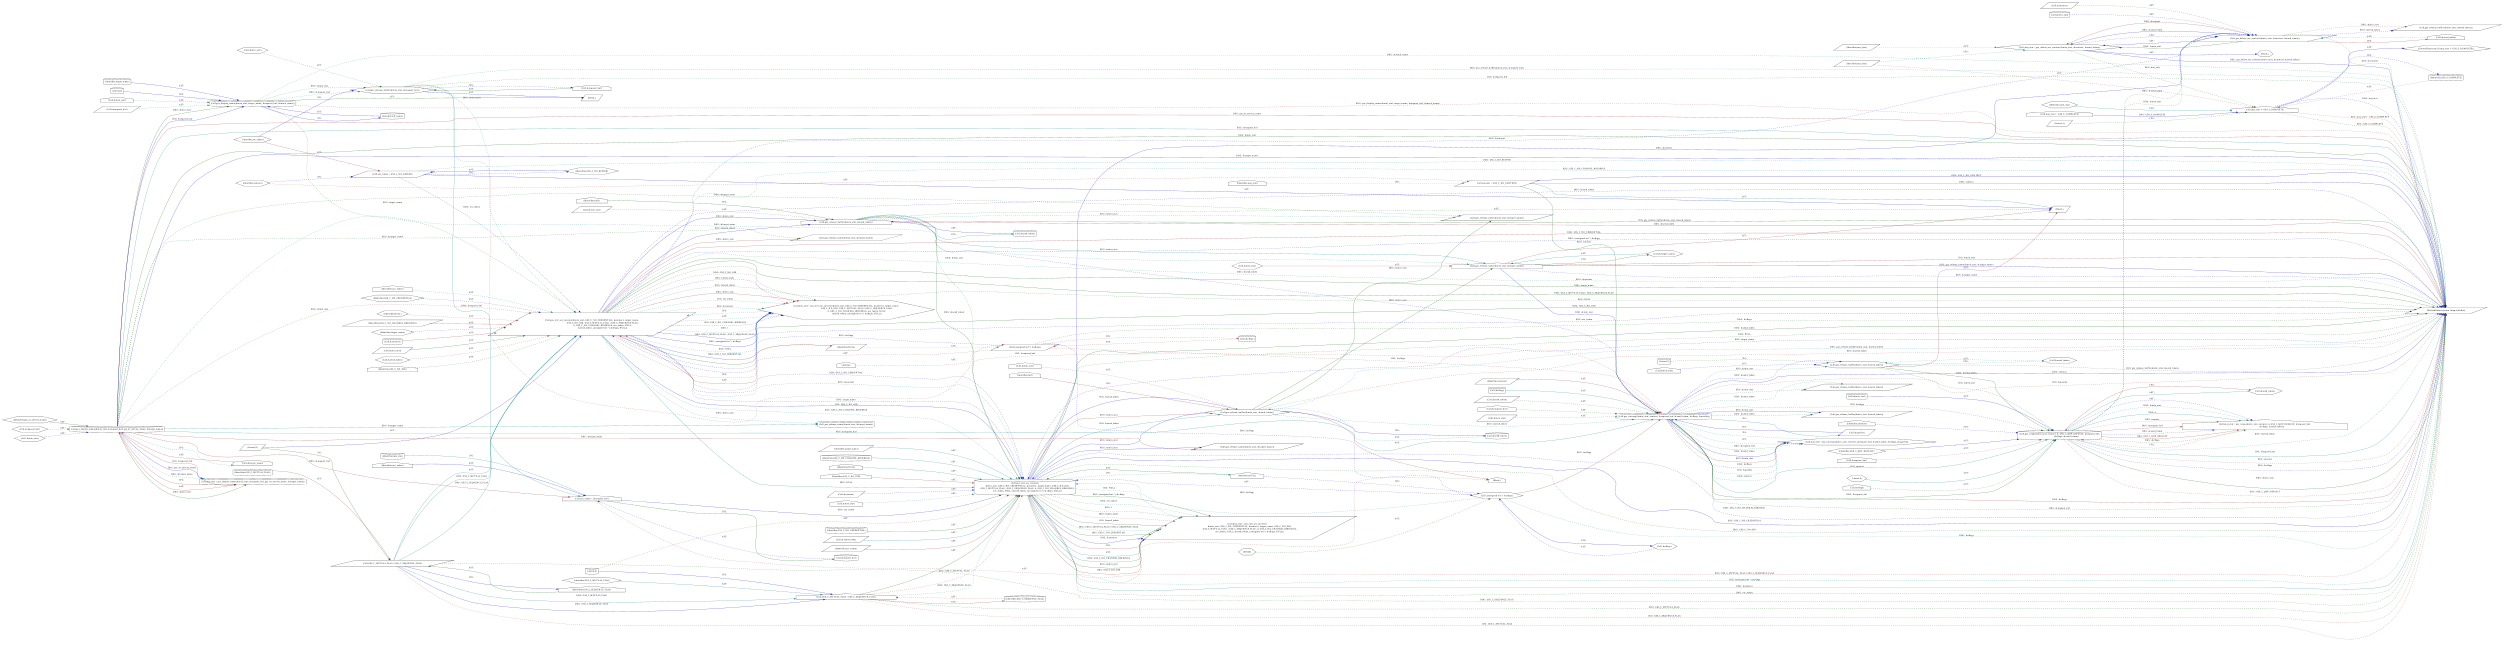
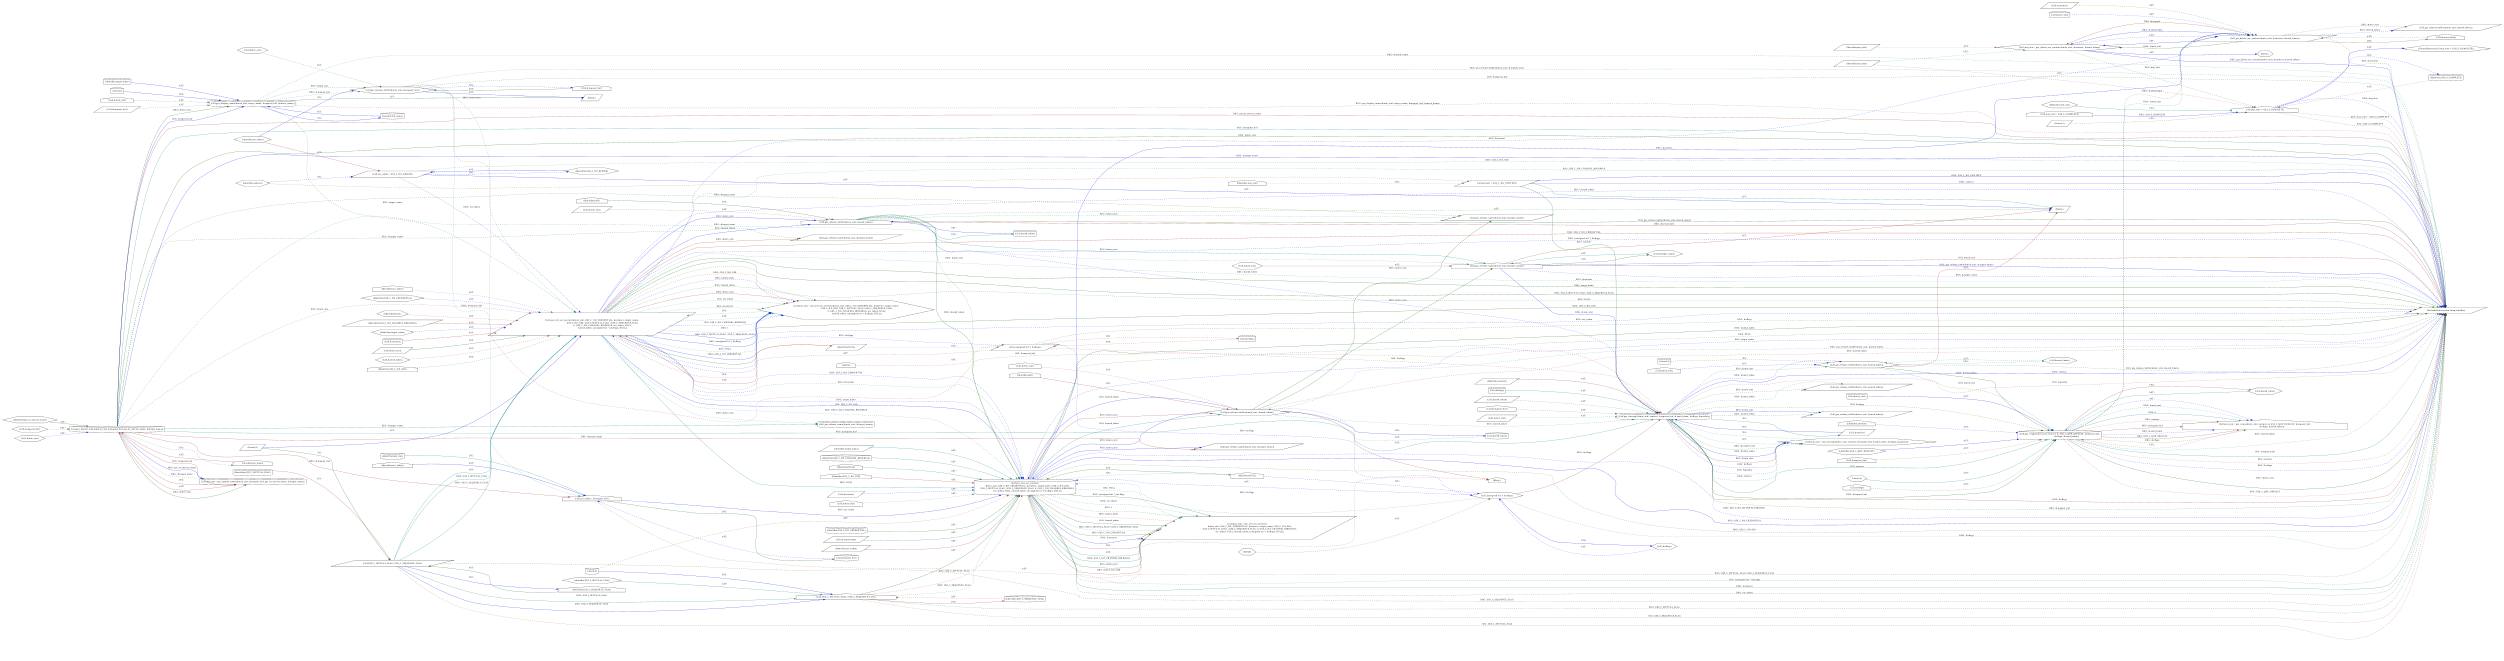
(1497, 160) -> (1497, 160)
(459, 310) -> (459, 310)
